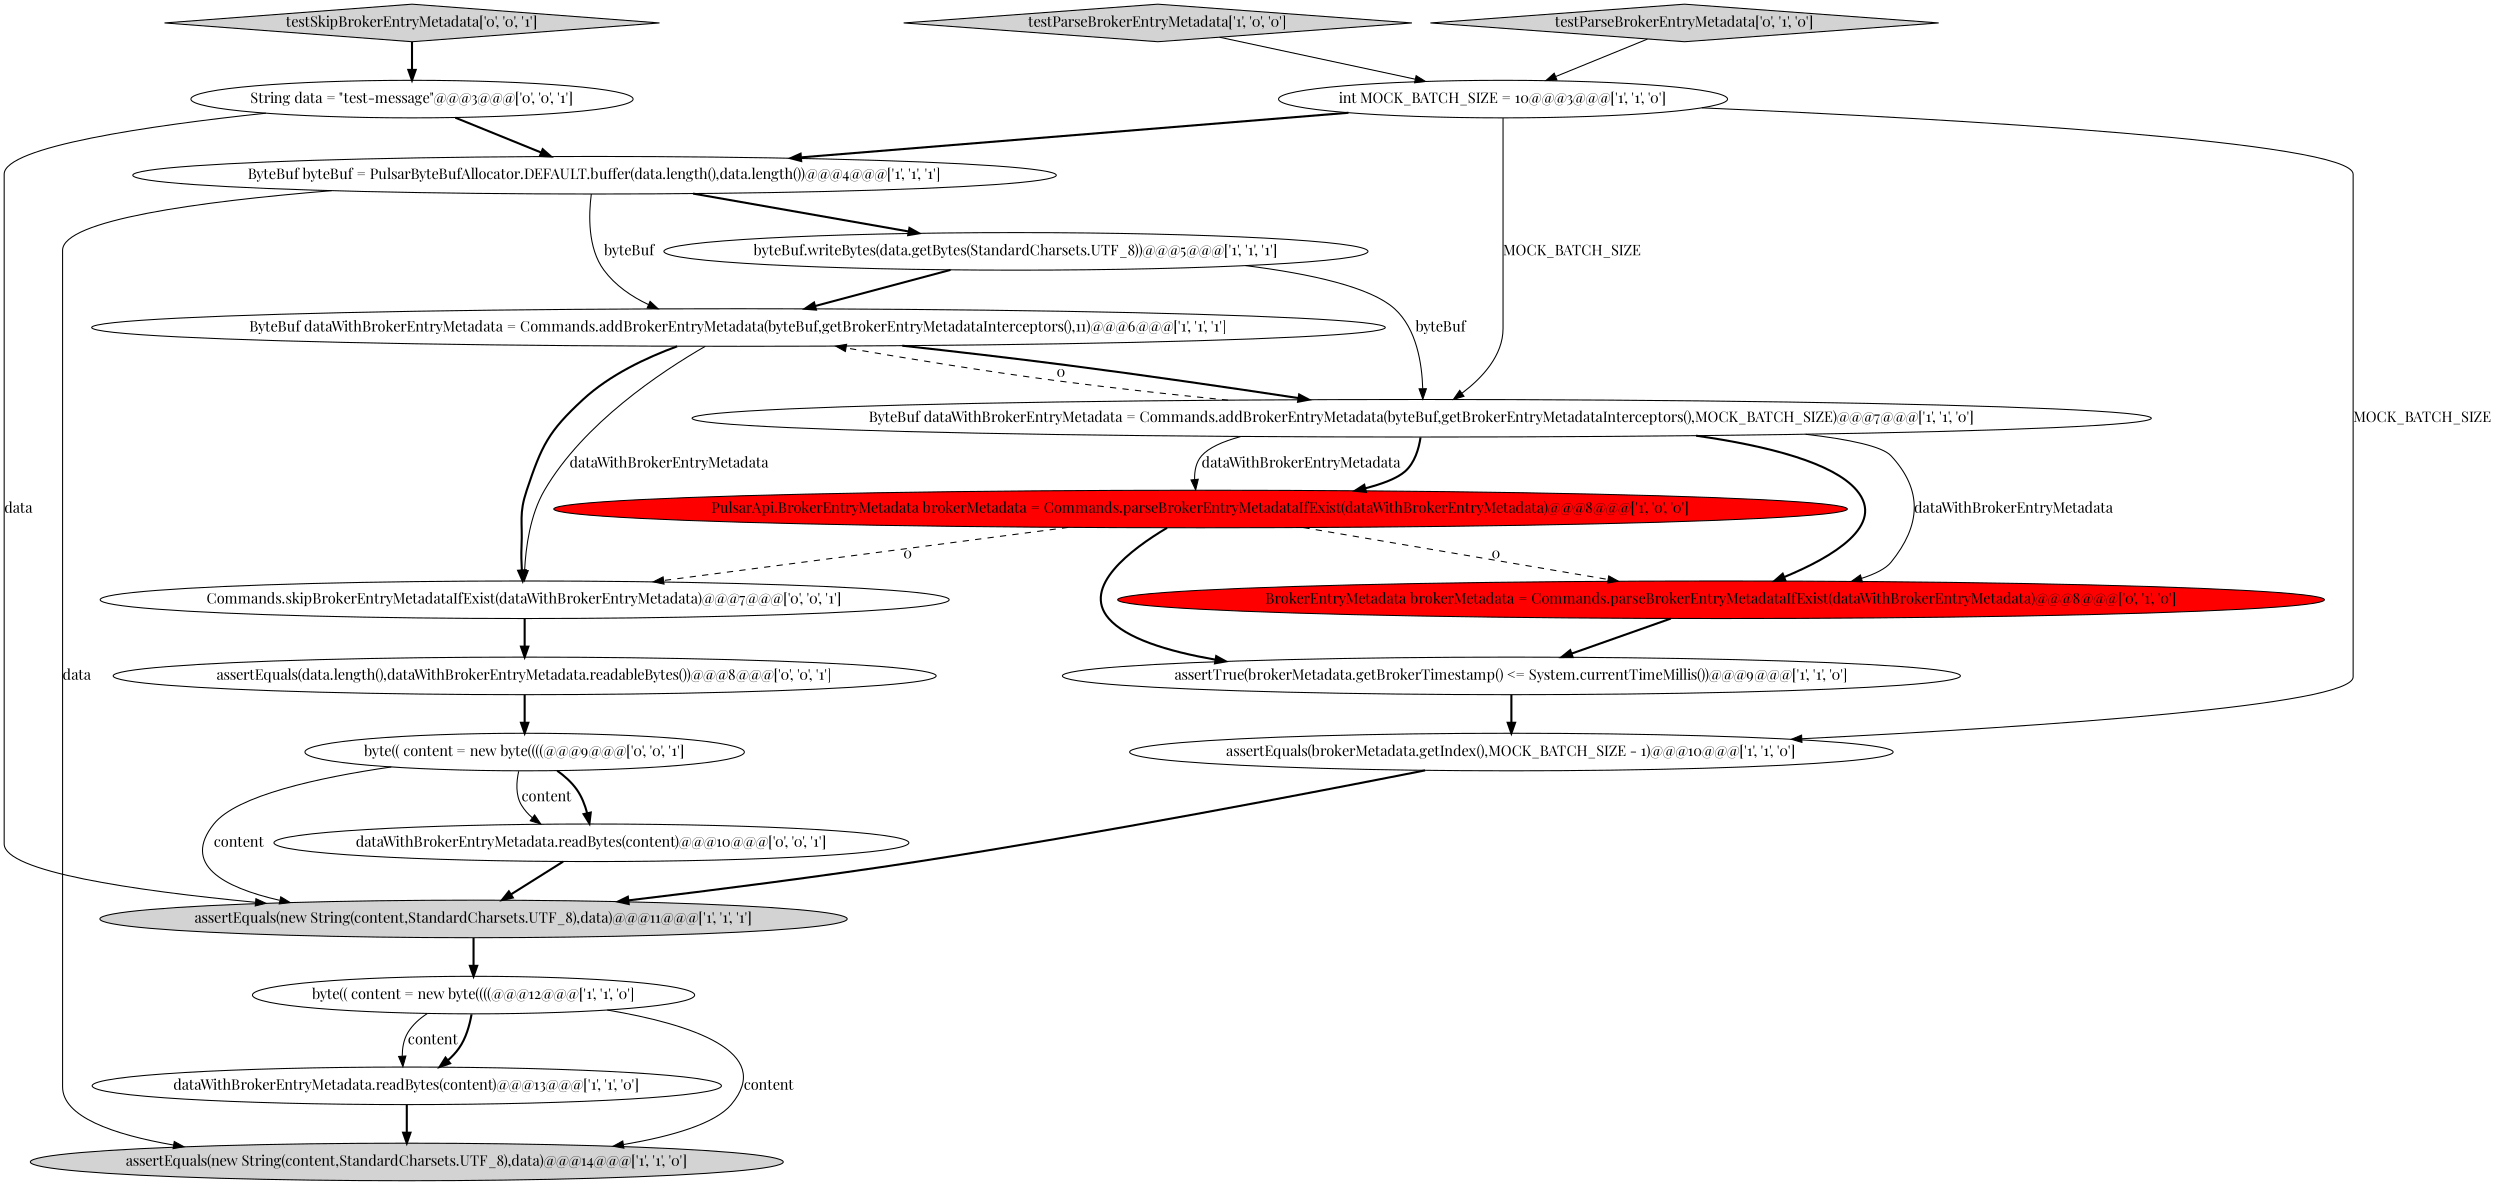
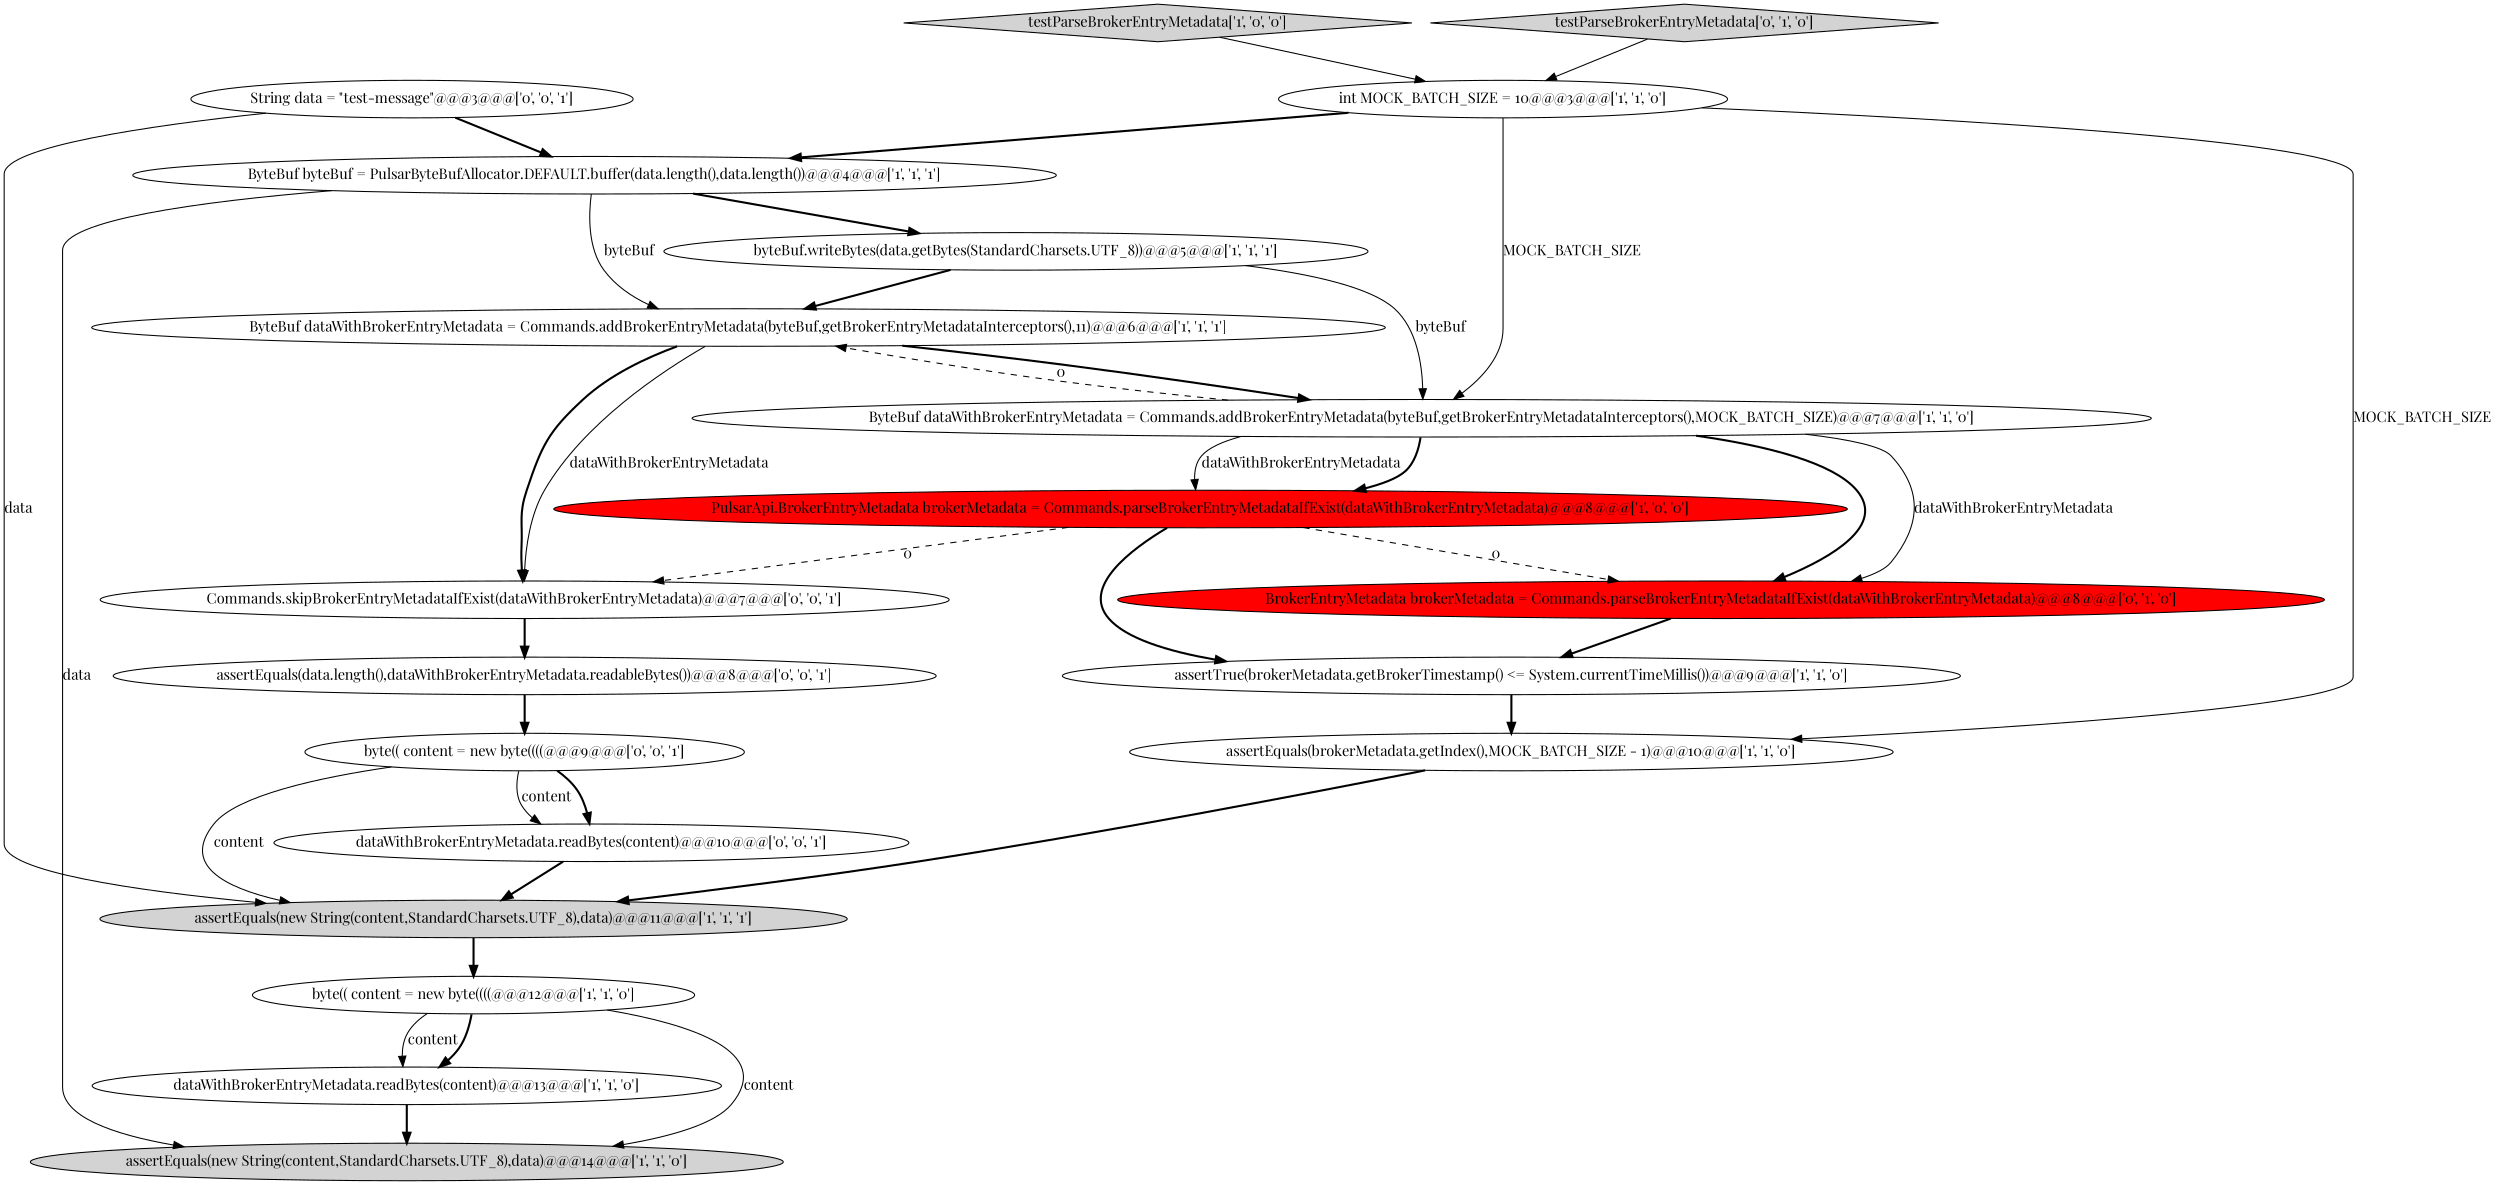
(412, 23) -> none
